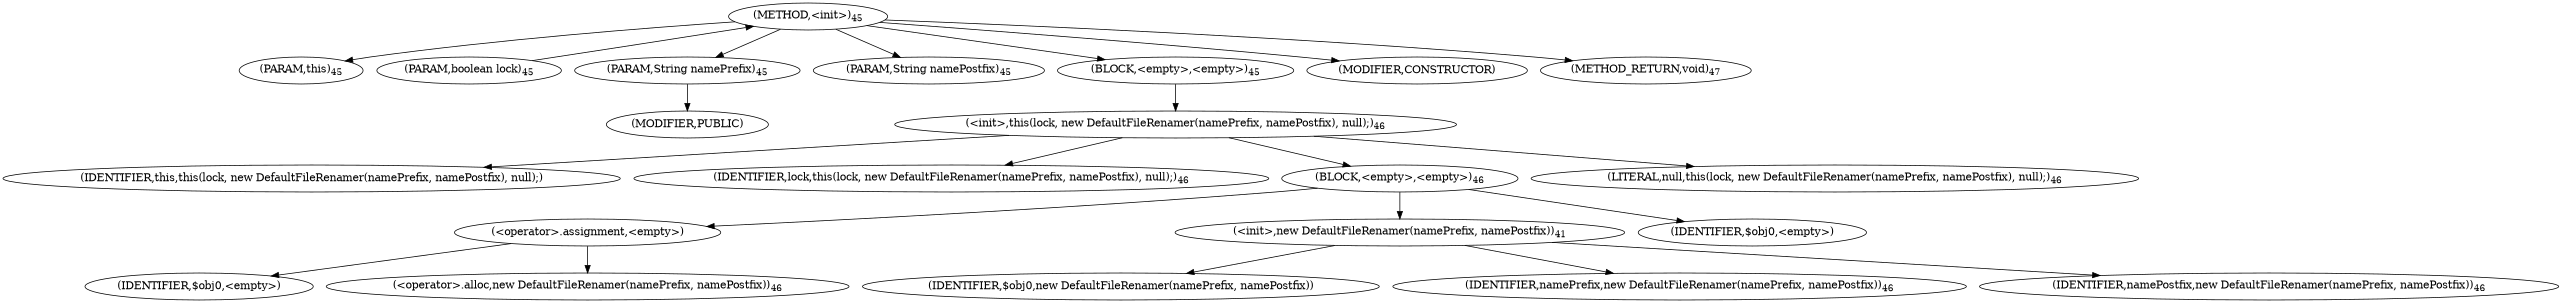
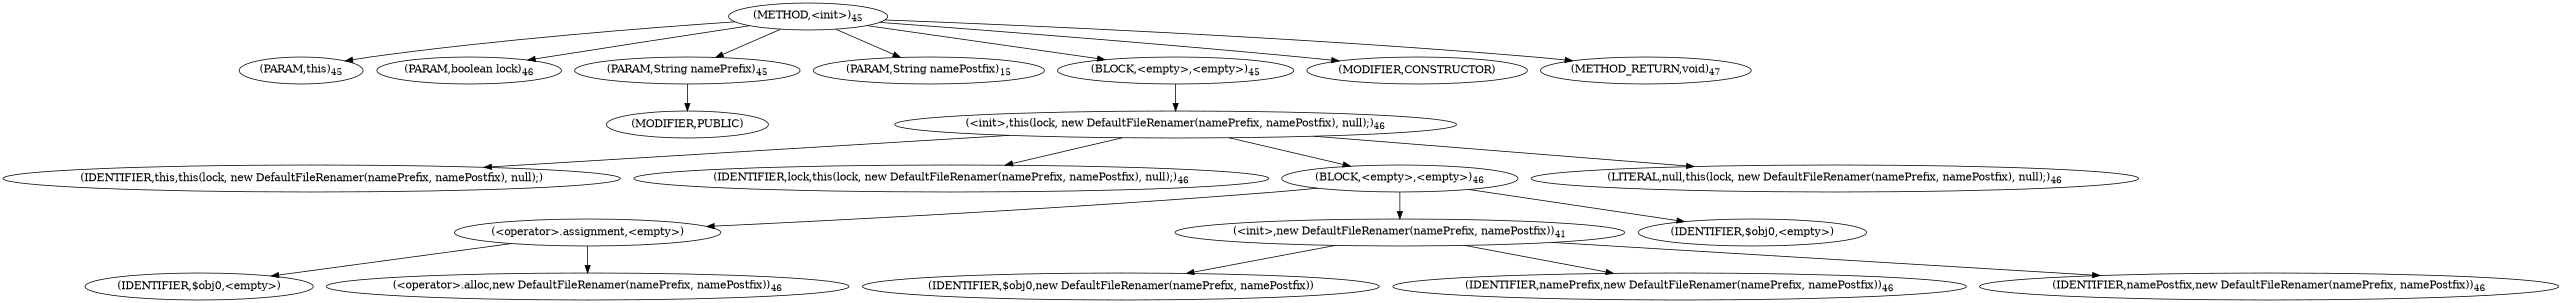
(639, 44) -> (643, 42)
(528, 69) -> (528, 69)
(1006, 69) -> (1006, 69)
